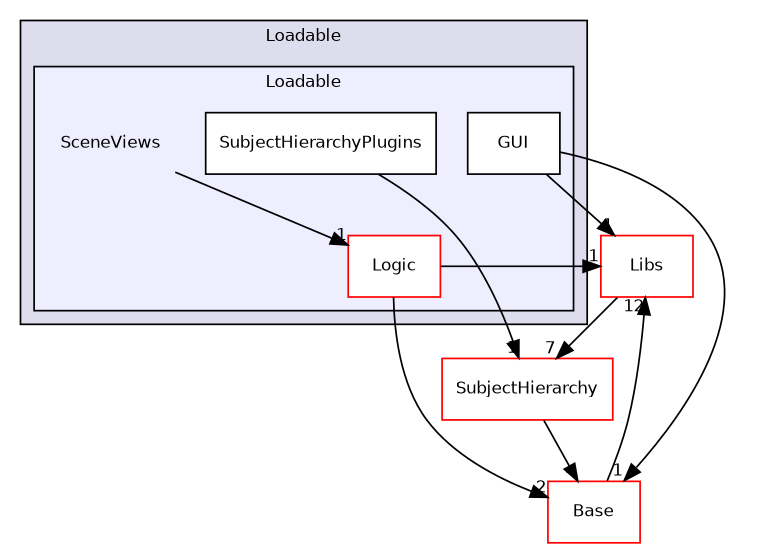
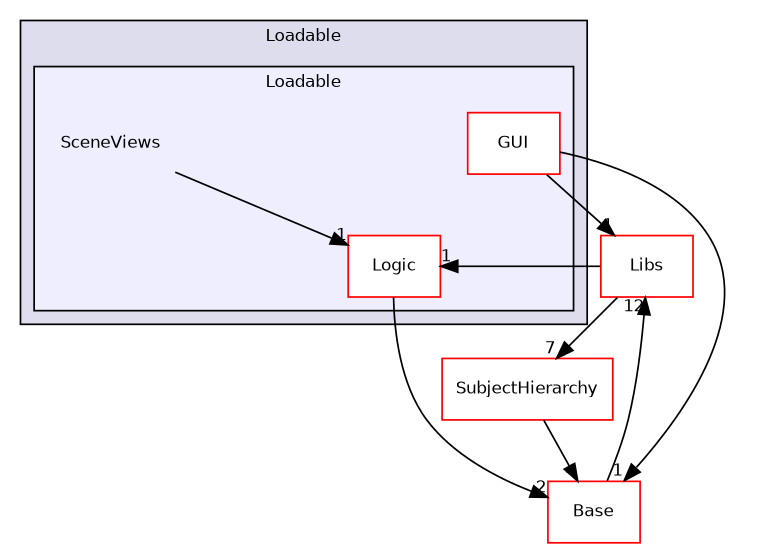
(321, 143) -> none
(514, 143) -> (514, 143)
(512, 266) -> (529, 266)
